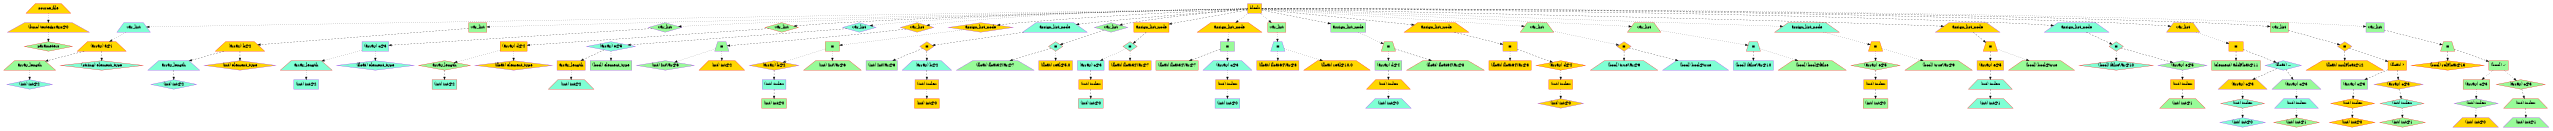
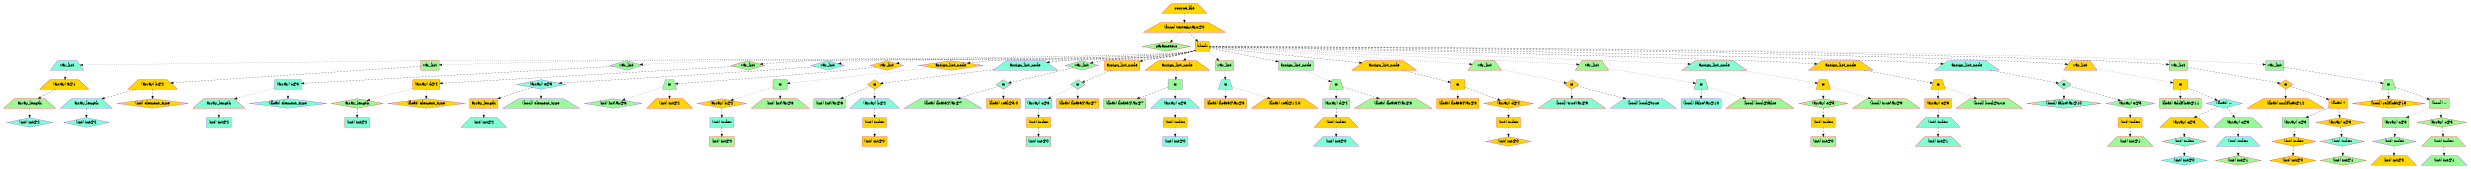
(48, 27) -> (1184, 27)
none -> (1193, 36)
(102, 65) -> none
(611, 65) -> (541, 103)
(1337, 65) -> (1285, 103)
(2236, 65) -> (2180, 103)
